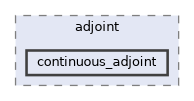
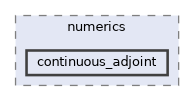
(97, 28) -> (97, 28)
